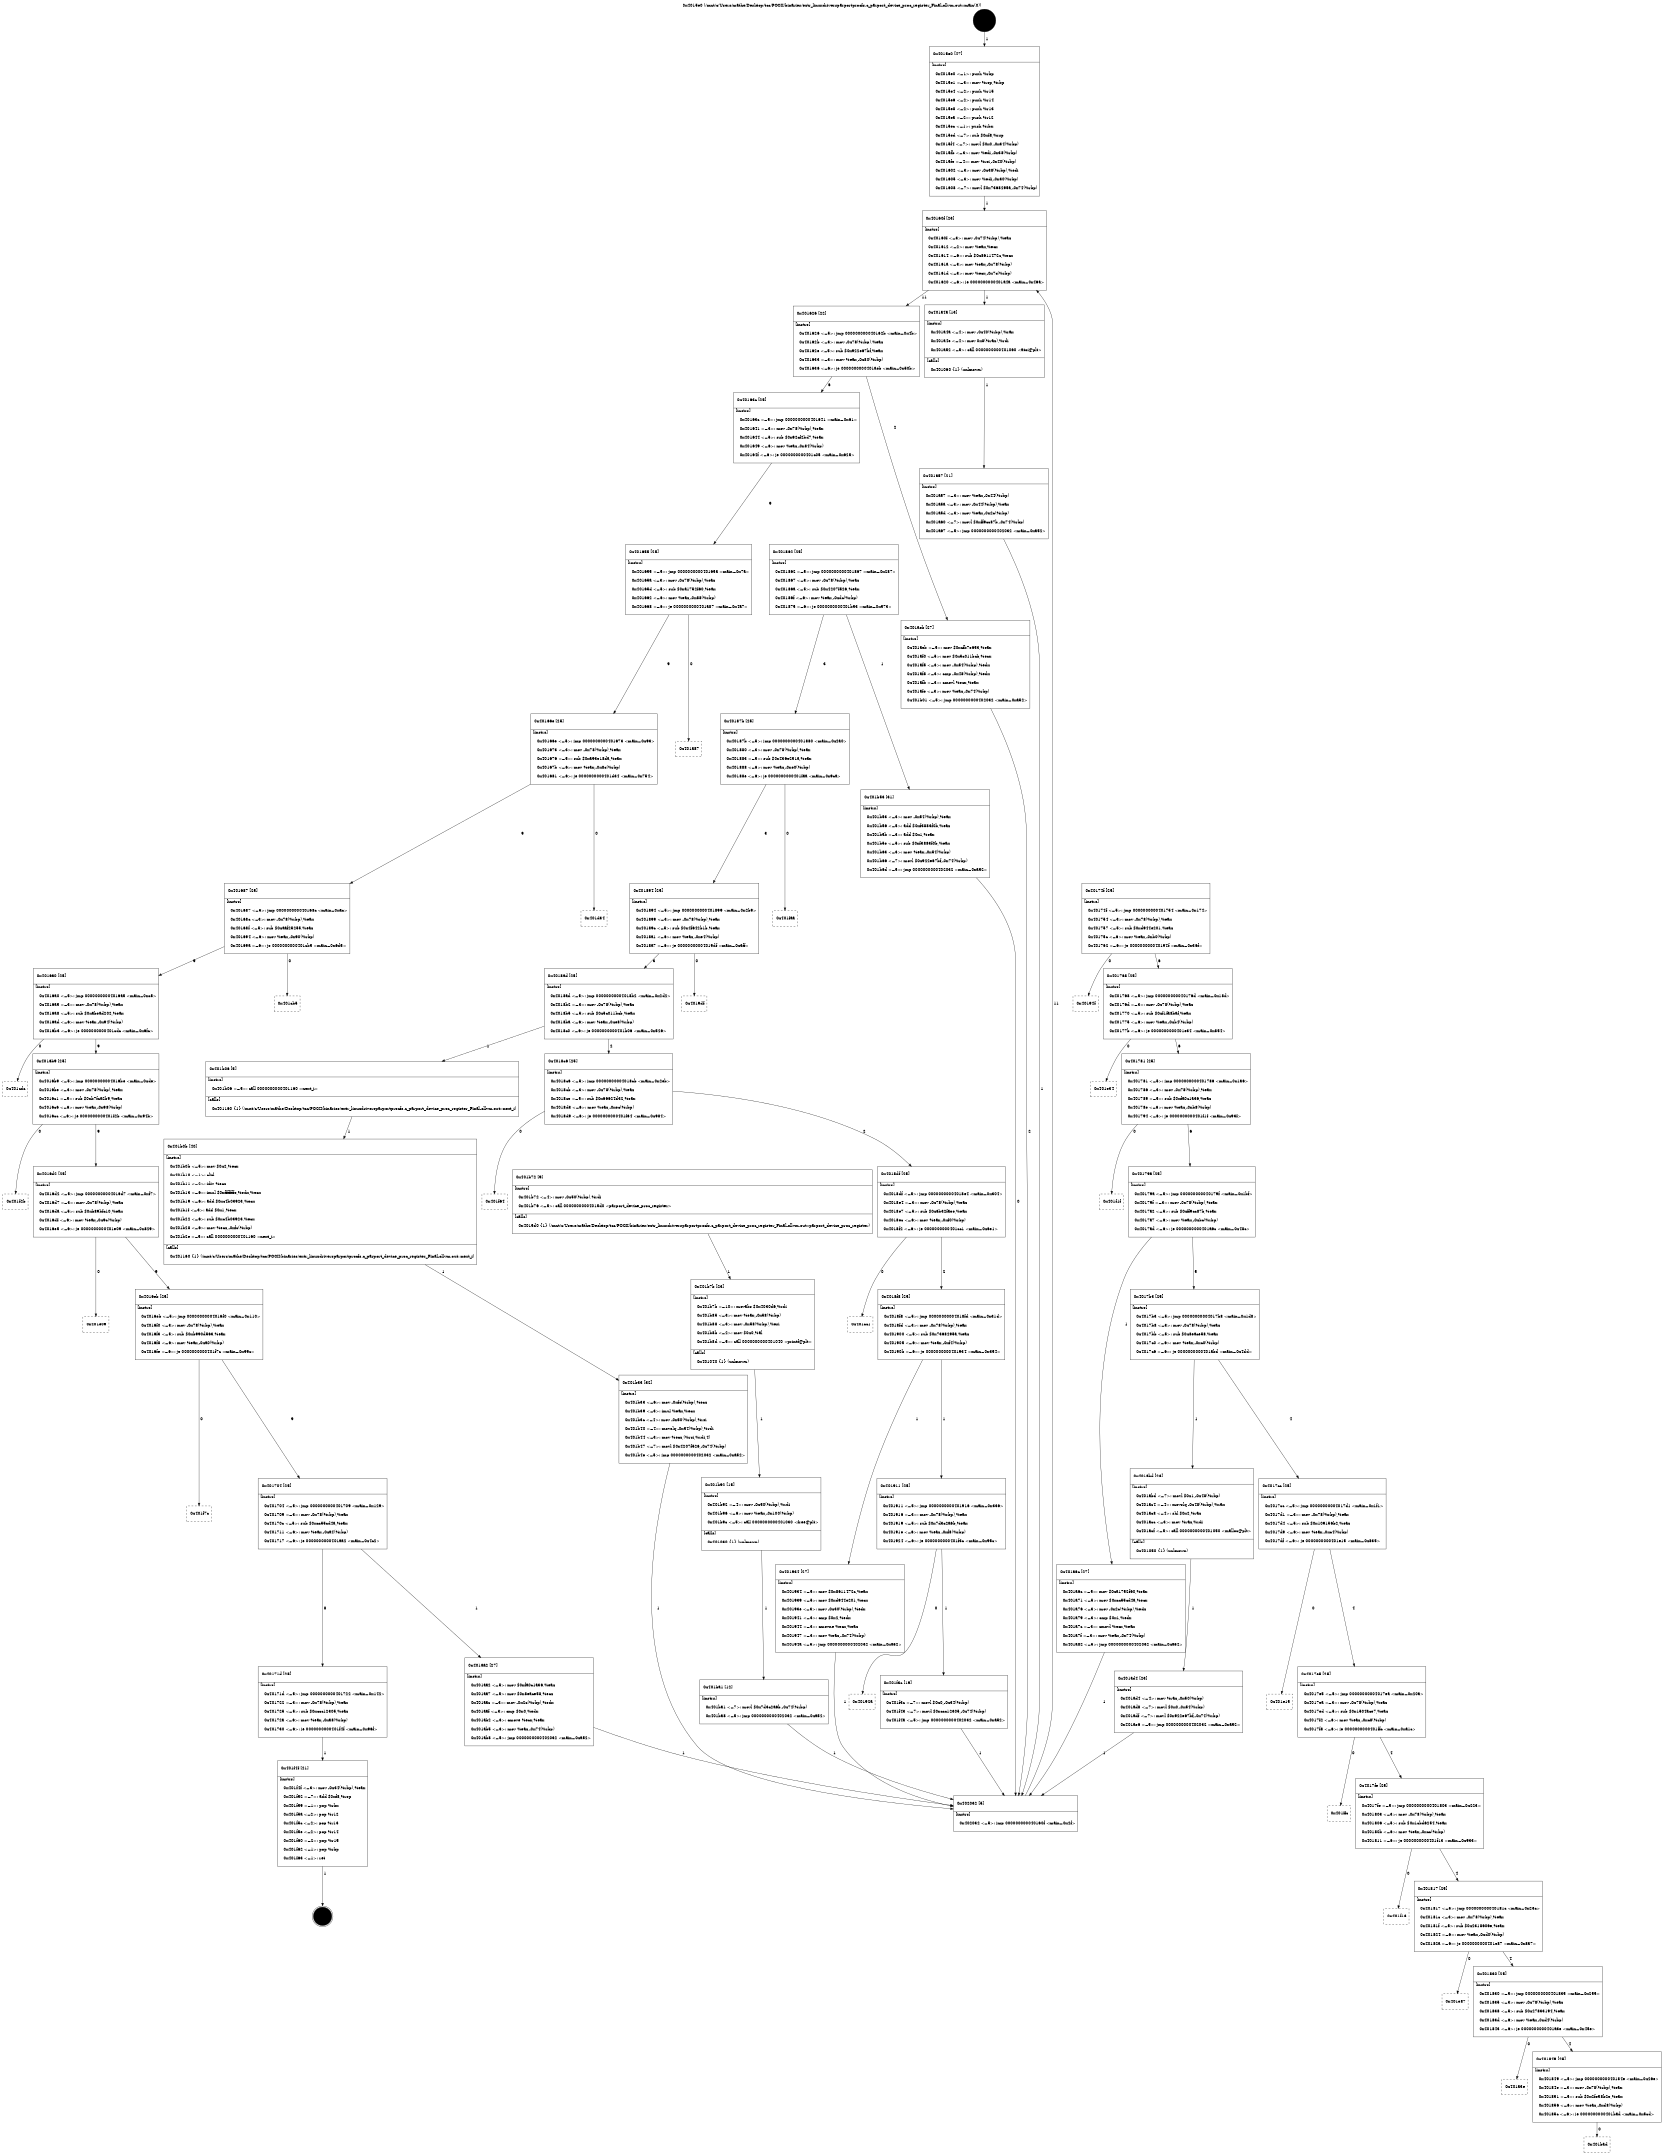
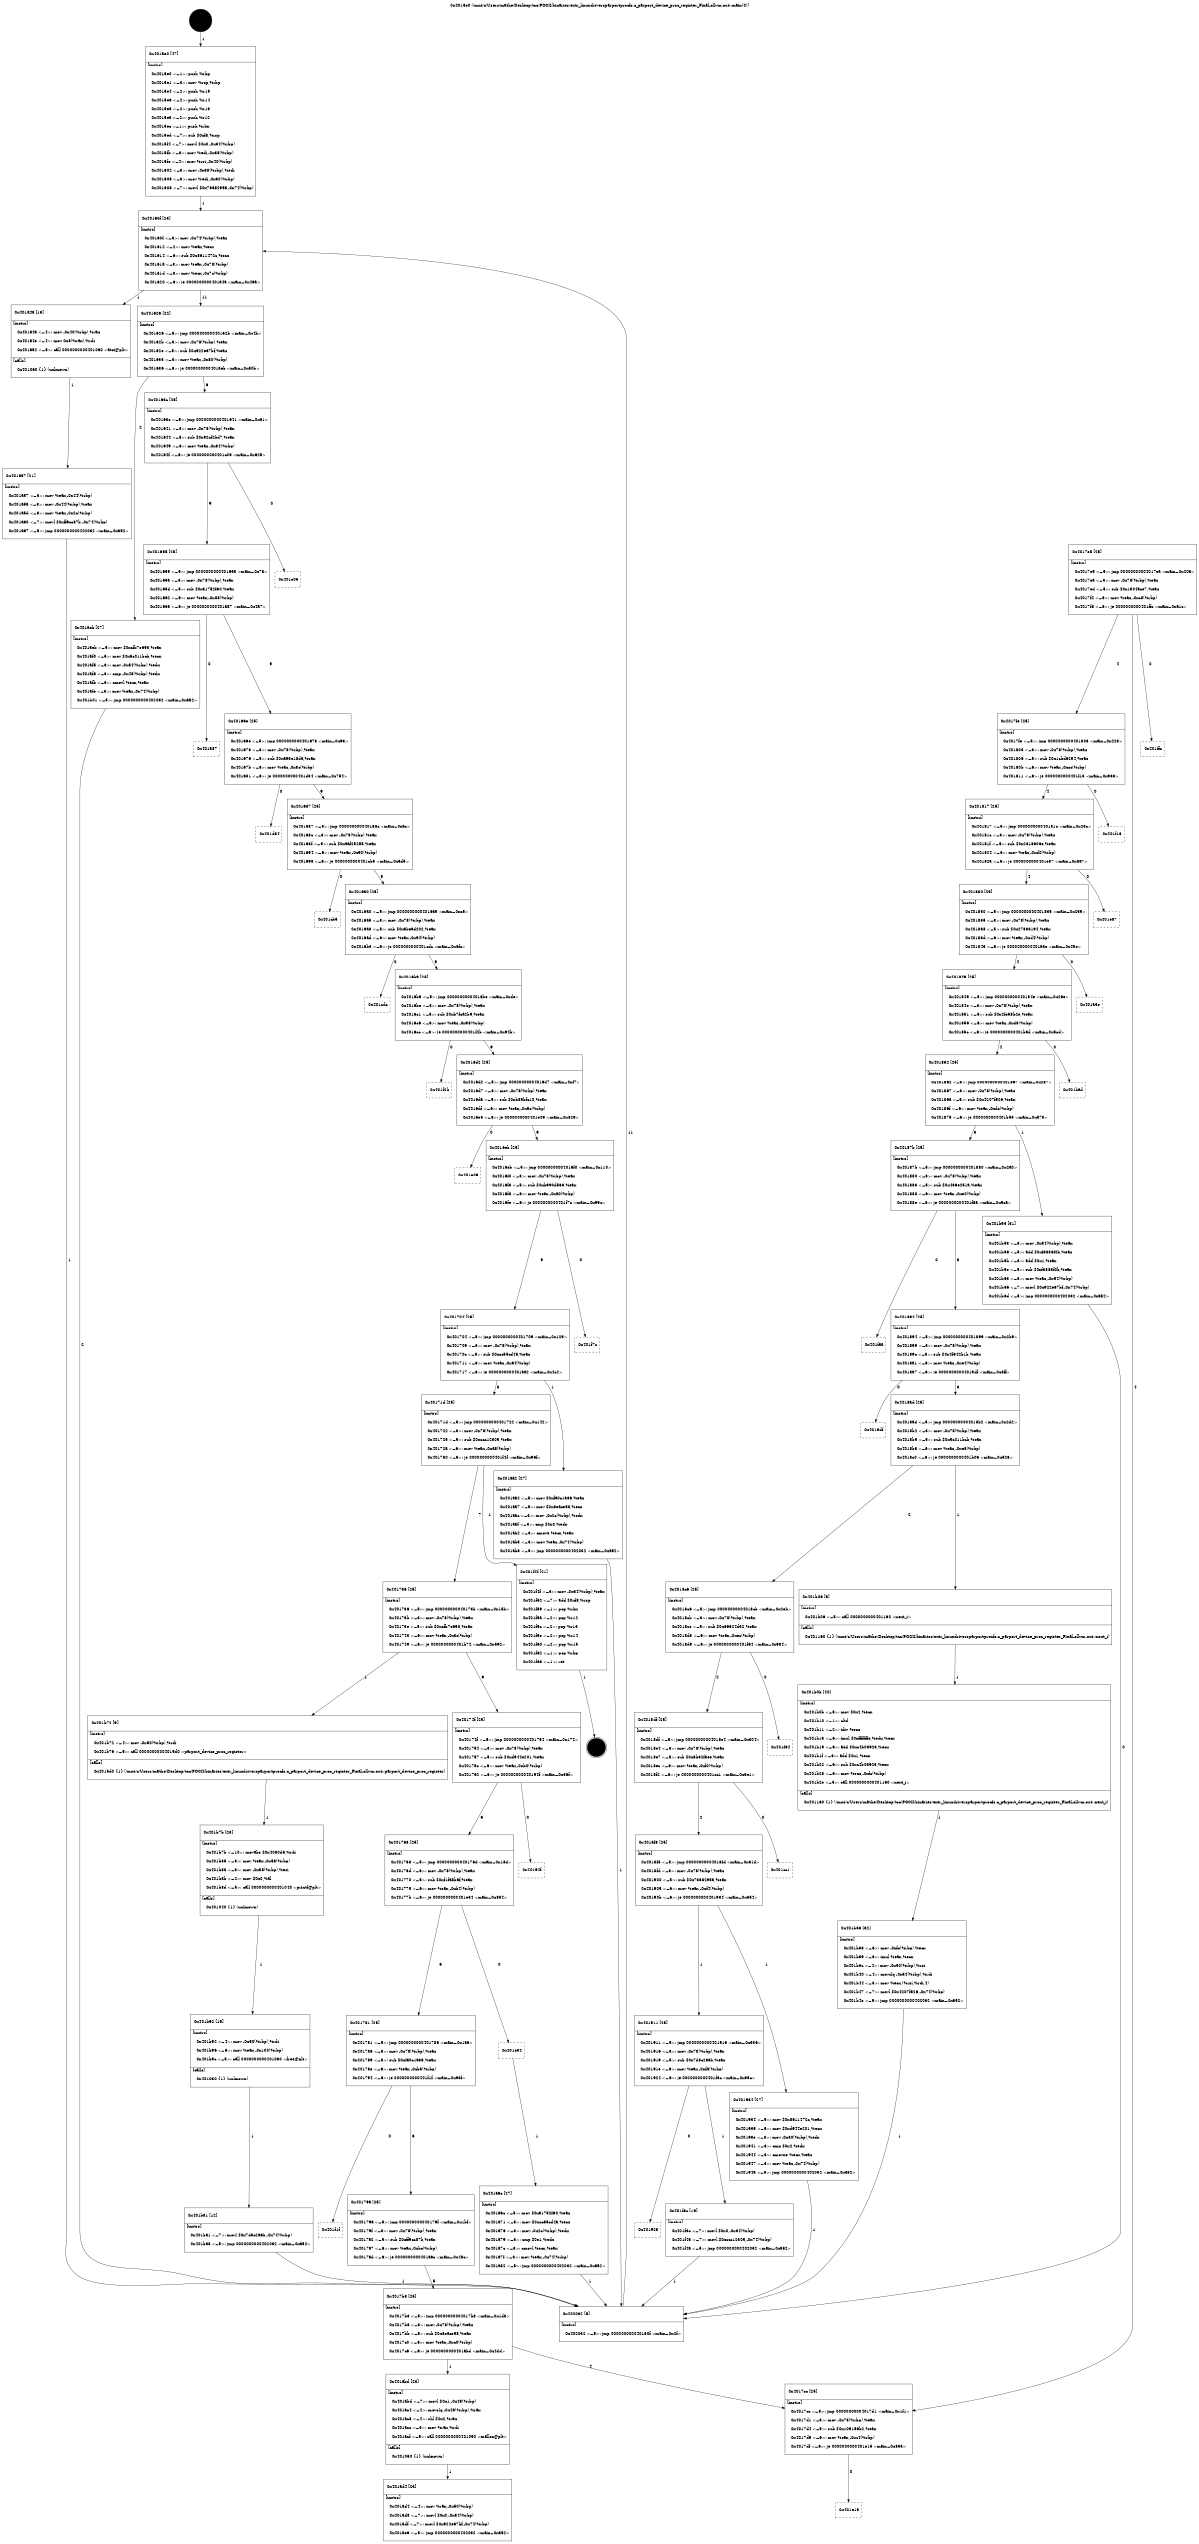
none -> (288, 580)
none -> (999, 1046)
(1101, 1394) -> (524, 2121)
(1342, 1606) -> (1133, 1591)
none -> (447, 1617)
(1089, 1763) -> none
